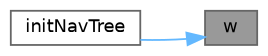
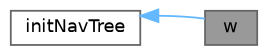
(164, 40) -> (182, 17)
